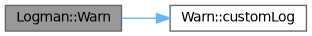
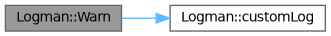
(238, 18) -> (248, 18)
